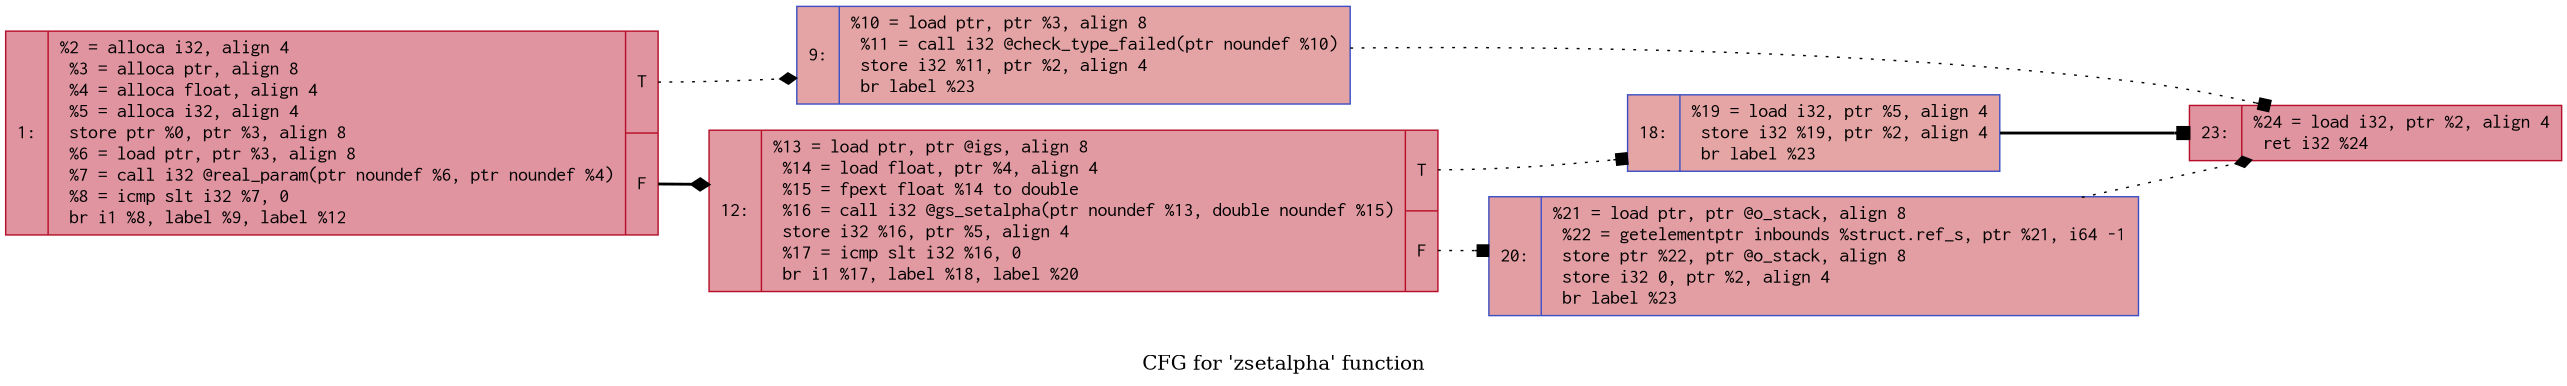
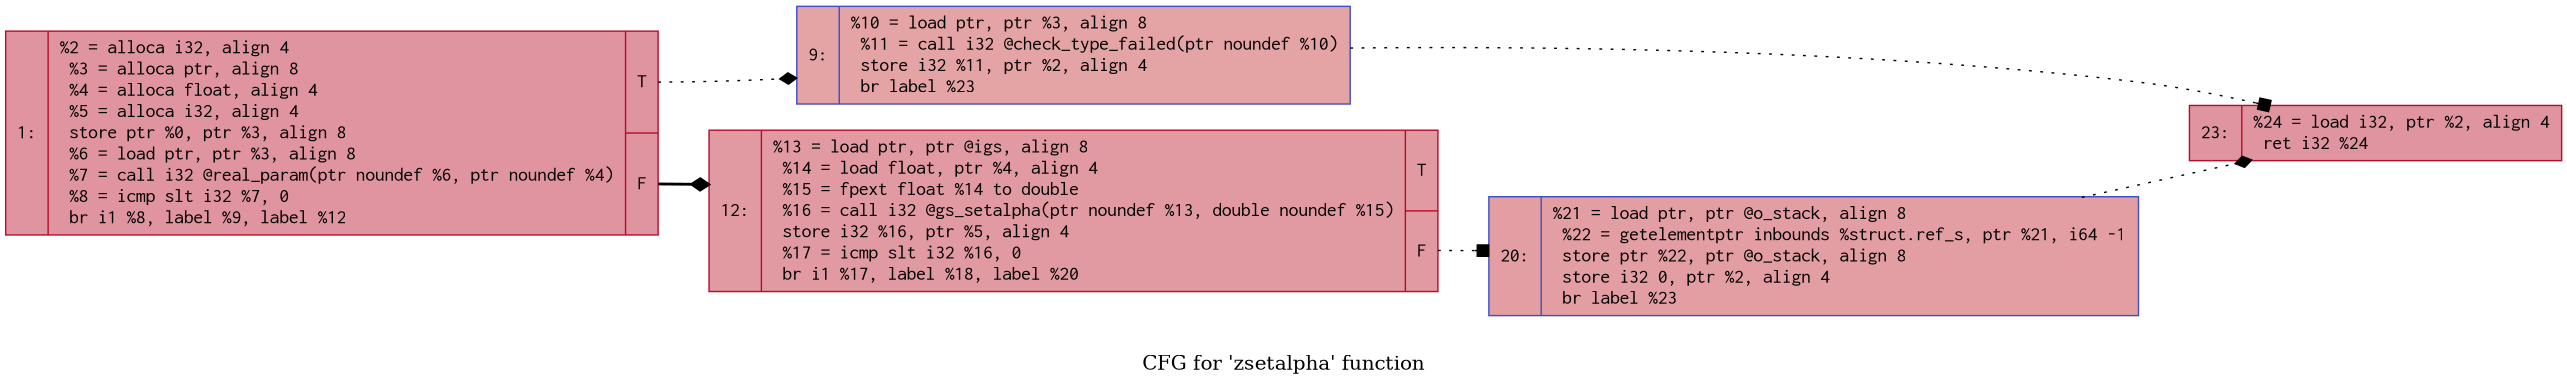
(1814, 133) -> none
